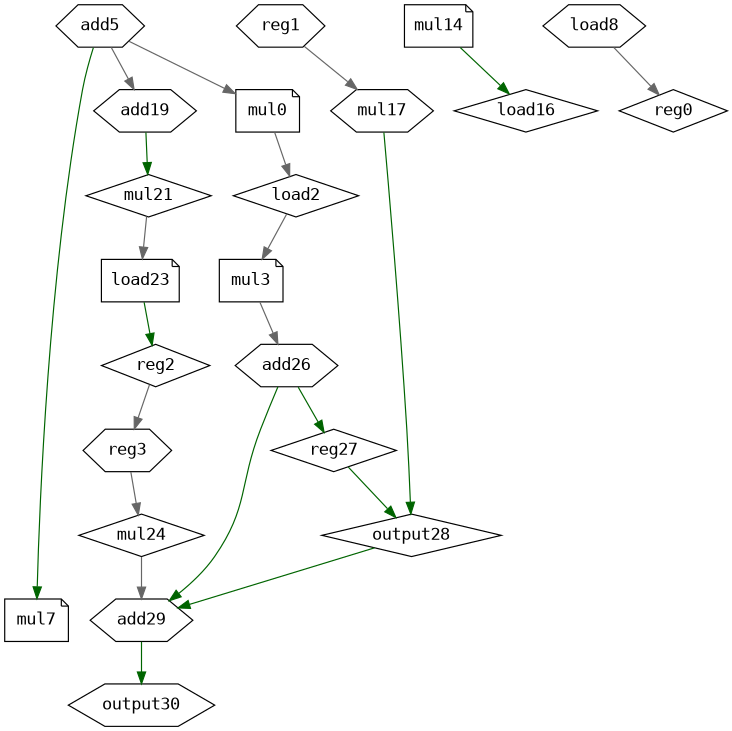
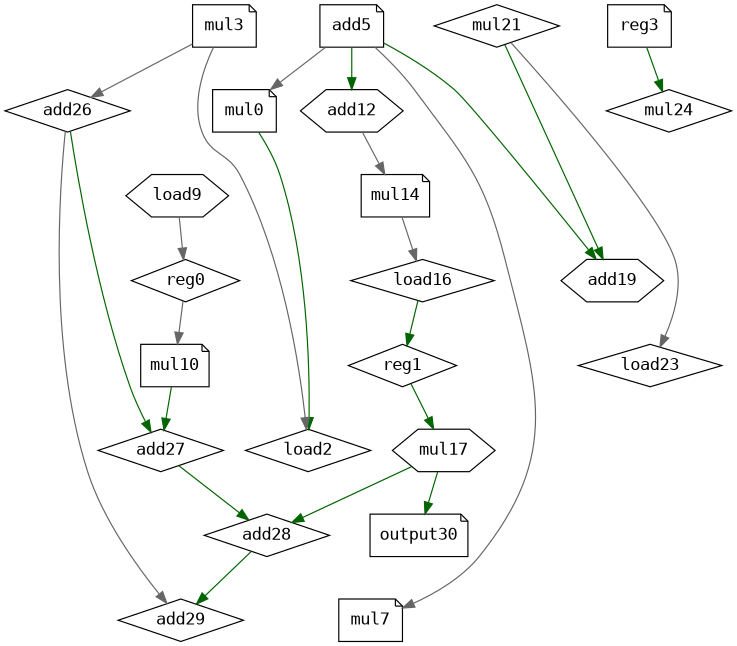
(100, 26) -> (352, 26)
(281, 26) -> (402, 366)
(594, 26) -> (177, 196)
(120, 63) -> (496, 136)
(326, 64) -> (420, 401)
(480, 67) -> (407, 233)
none -> (352, 111)
(147, 148) -> (552, 147)
(280, 149) -> (301, 271)
(277, 231) -> (261, 224)
(140, 281) -> (650, 366)
(53, 316) -> (523, 329)
none -> (414, 317)
(156, 366) -> none
none -> (175, 366)
(287, 366) -> (68, 111)
(127, 450) -> (639, 26)
(334, 450) -> (161, 450)
(134, 488) -> (653, 64)
(242, 498) -> (67, 374)
(412, 535) -> (267, 535)
(142, 572) -> none
(142, 620) -> (181, 620)
(142, 657) -> (433, 487)
(142, 705) -> (419, 535)
